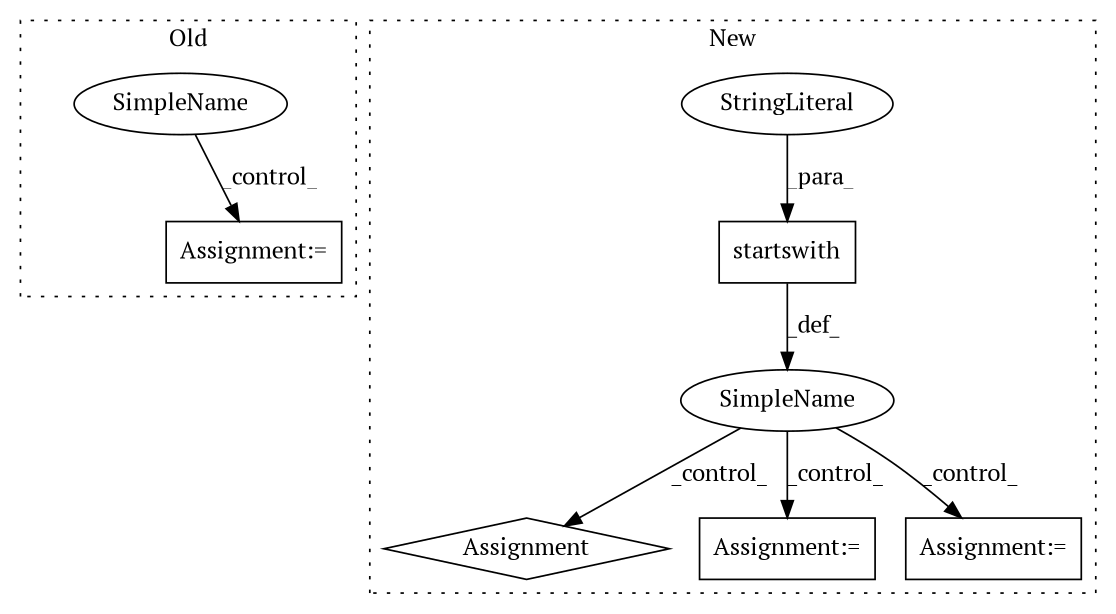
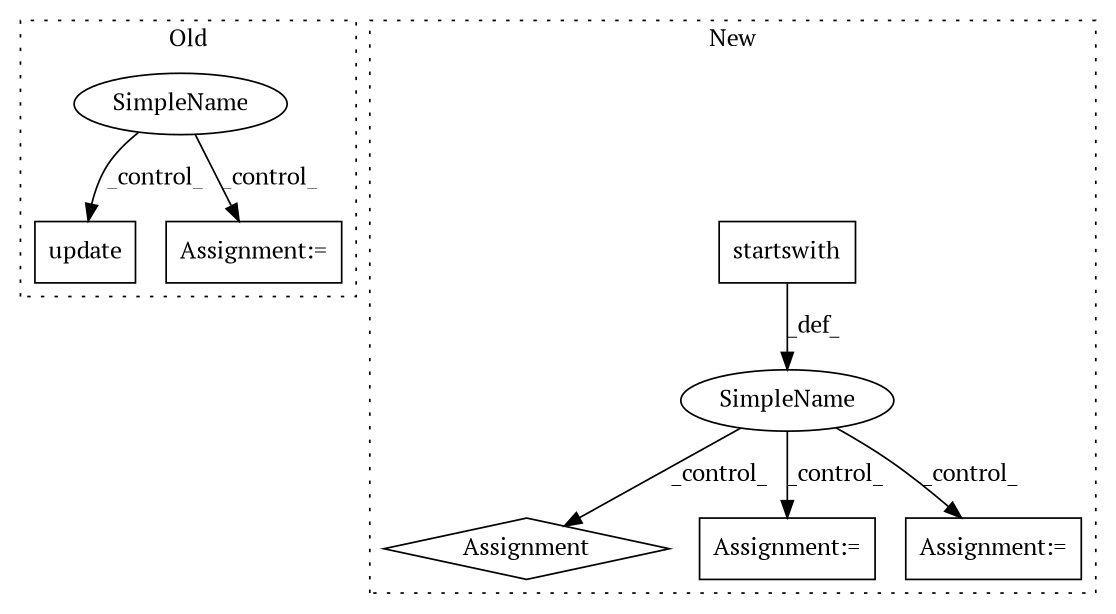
(787, 104) -> none
none -> (85, 252)
